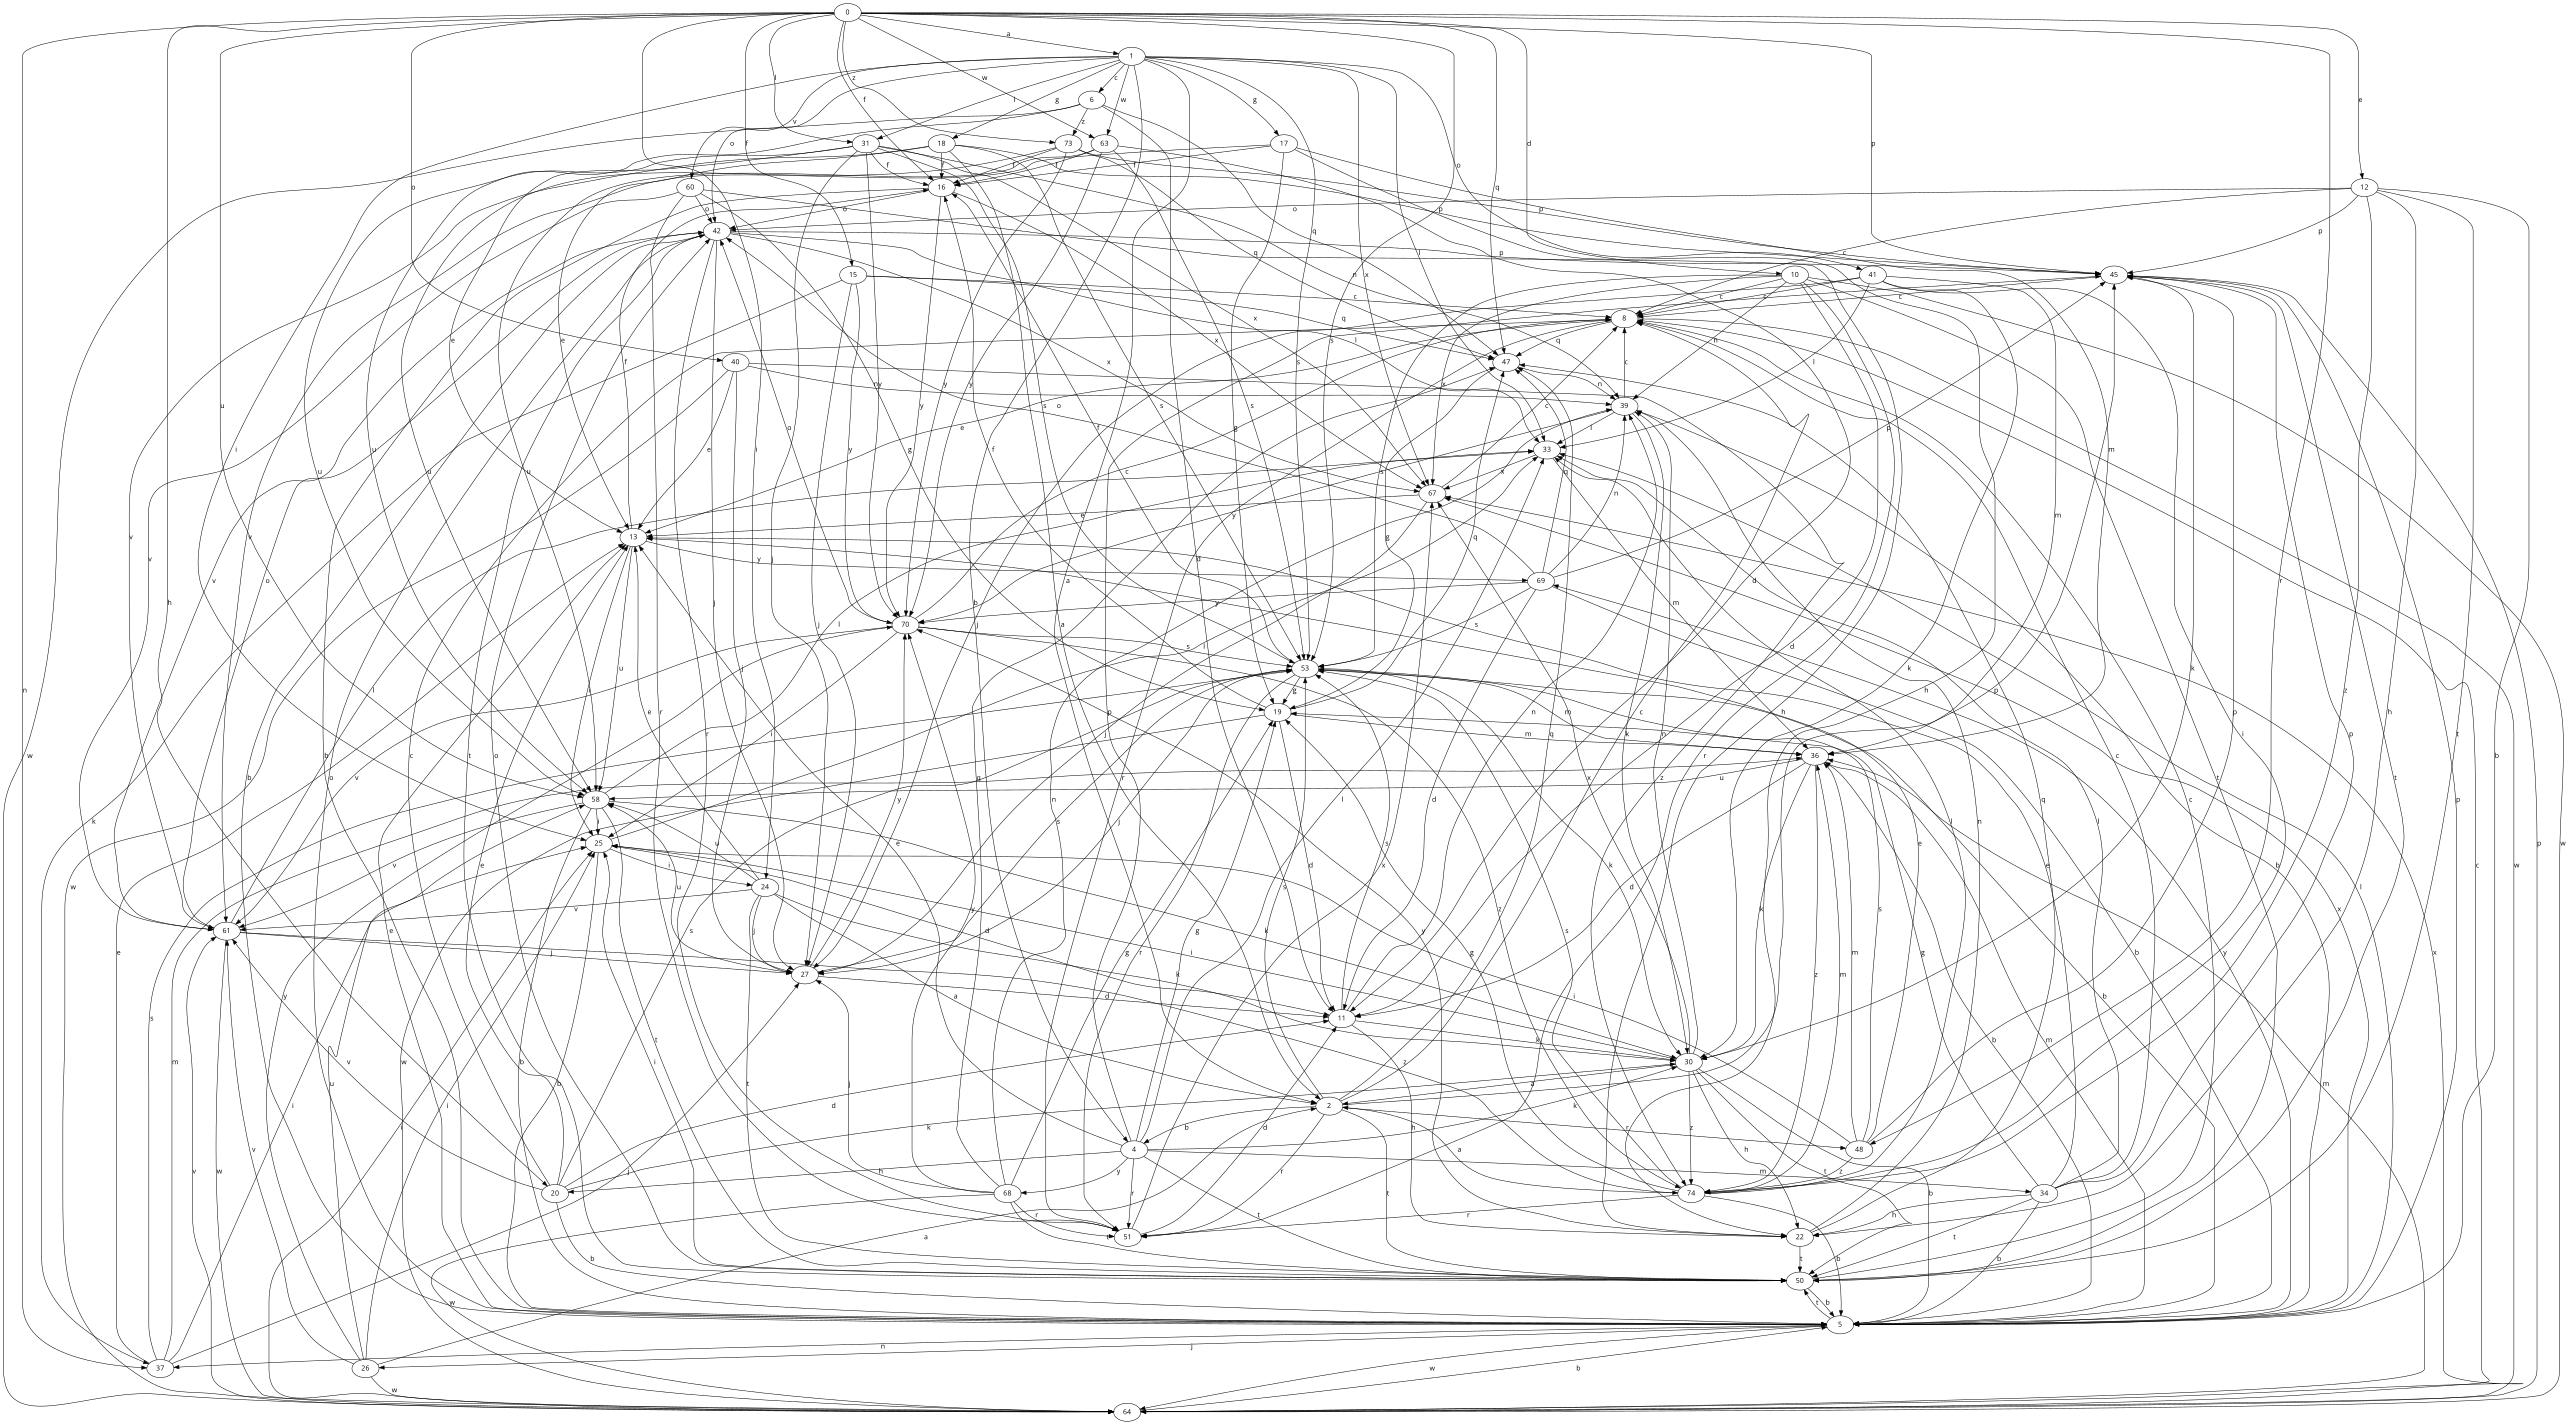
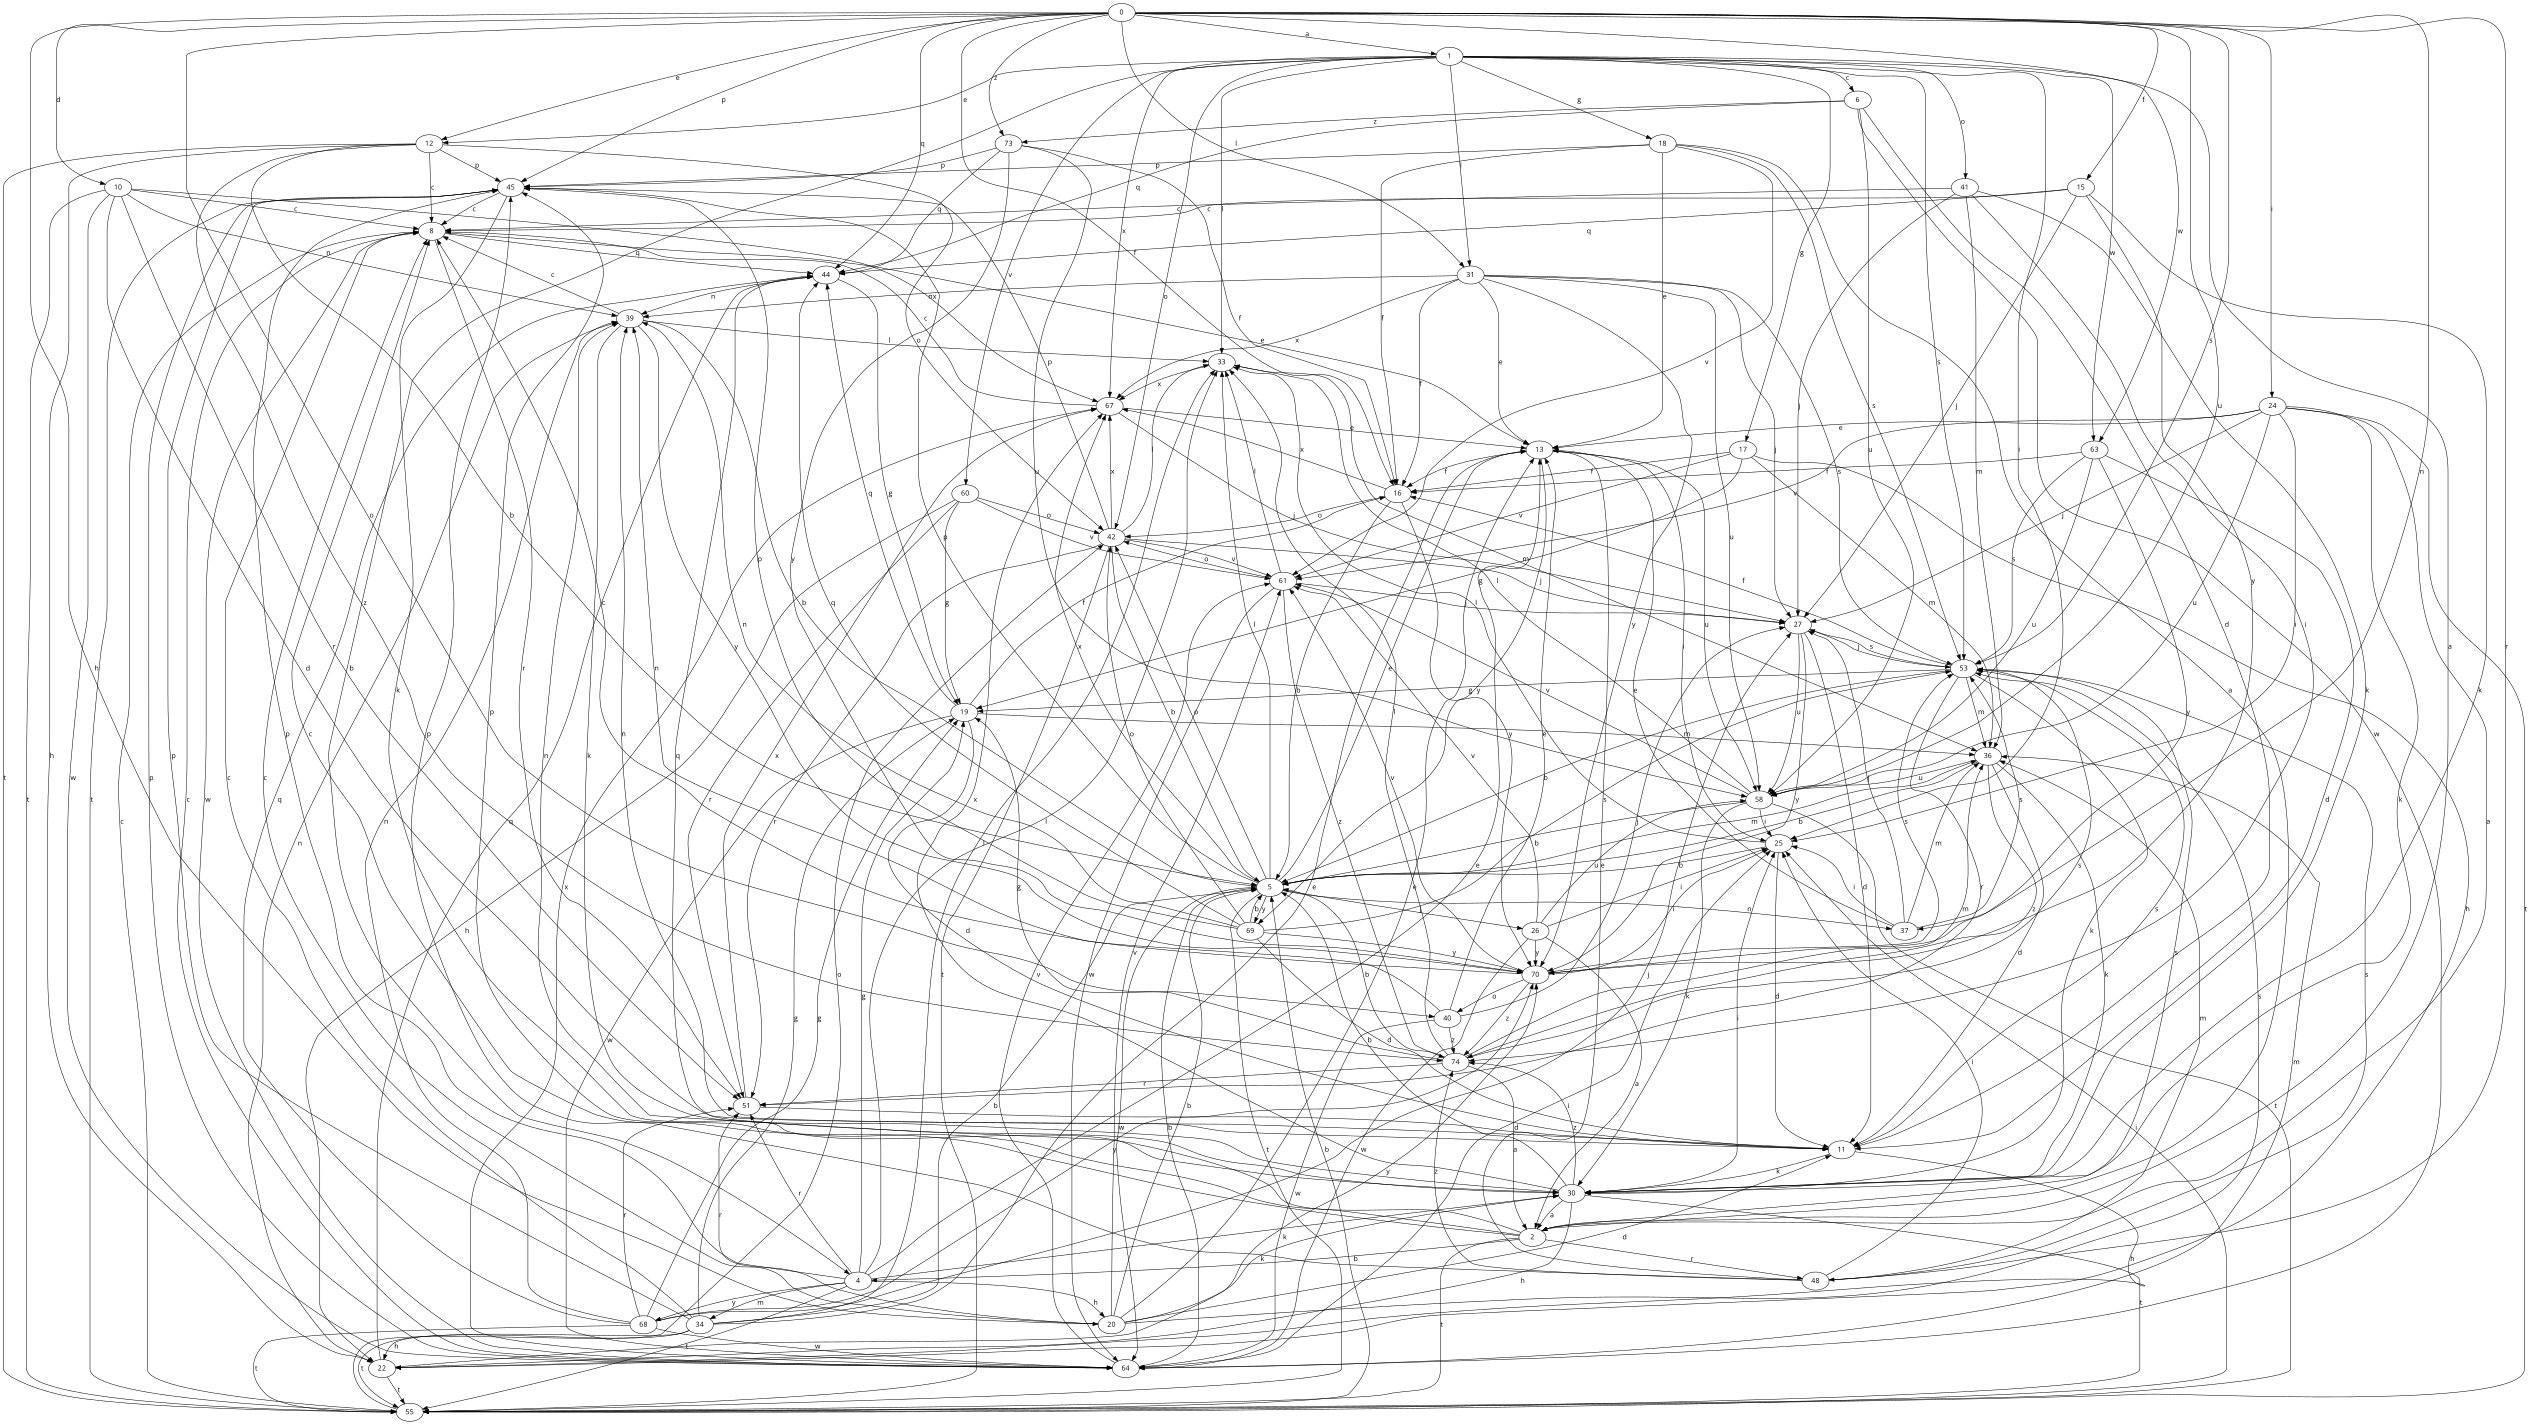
none -> (944, 99)
(1441, 332) -> none
(1506, 363) -> (826, 275)
(1736, 396) -> none
(796, 457) -> (1492, 993)
(199, 693) -> (2406, 852)
(681, 872) -> (2194, 734)
(1249, 1198) -> (850, 1292)
(1800, 1281) -> (410, 1412)
